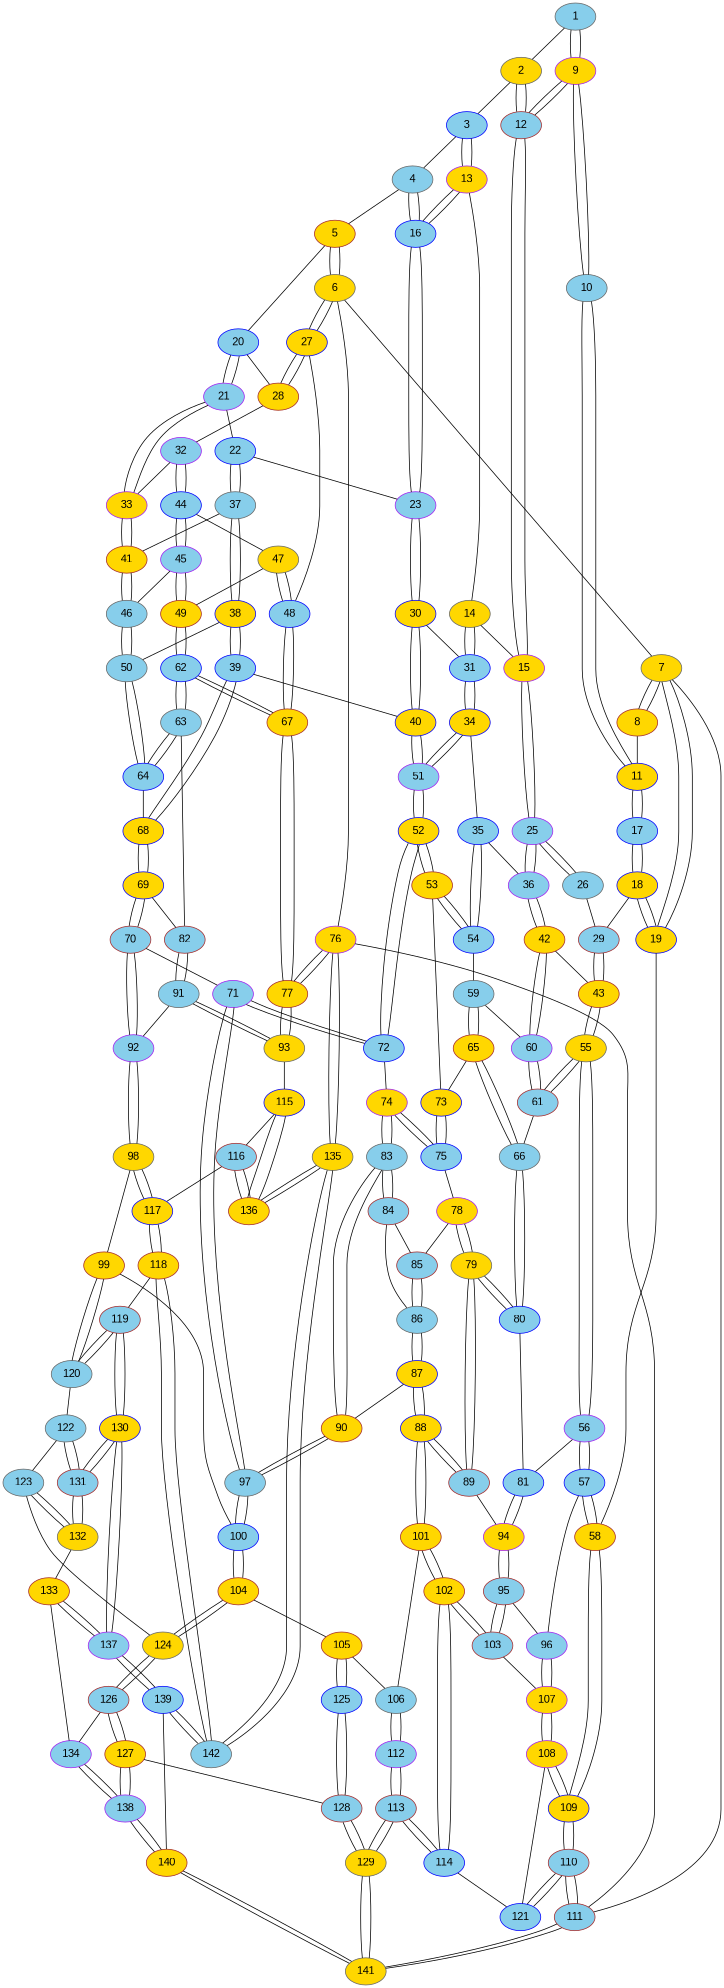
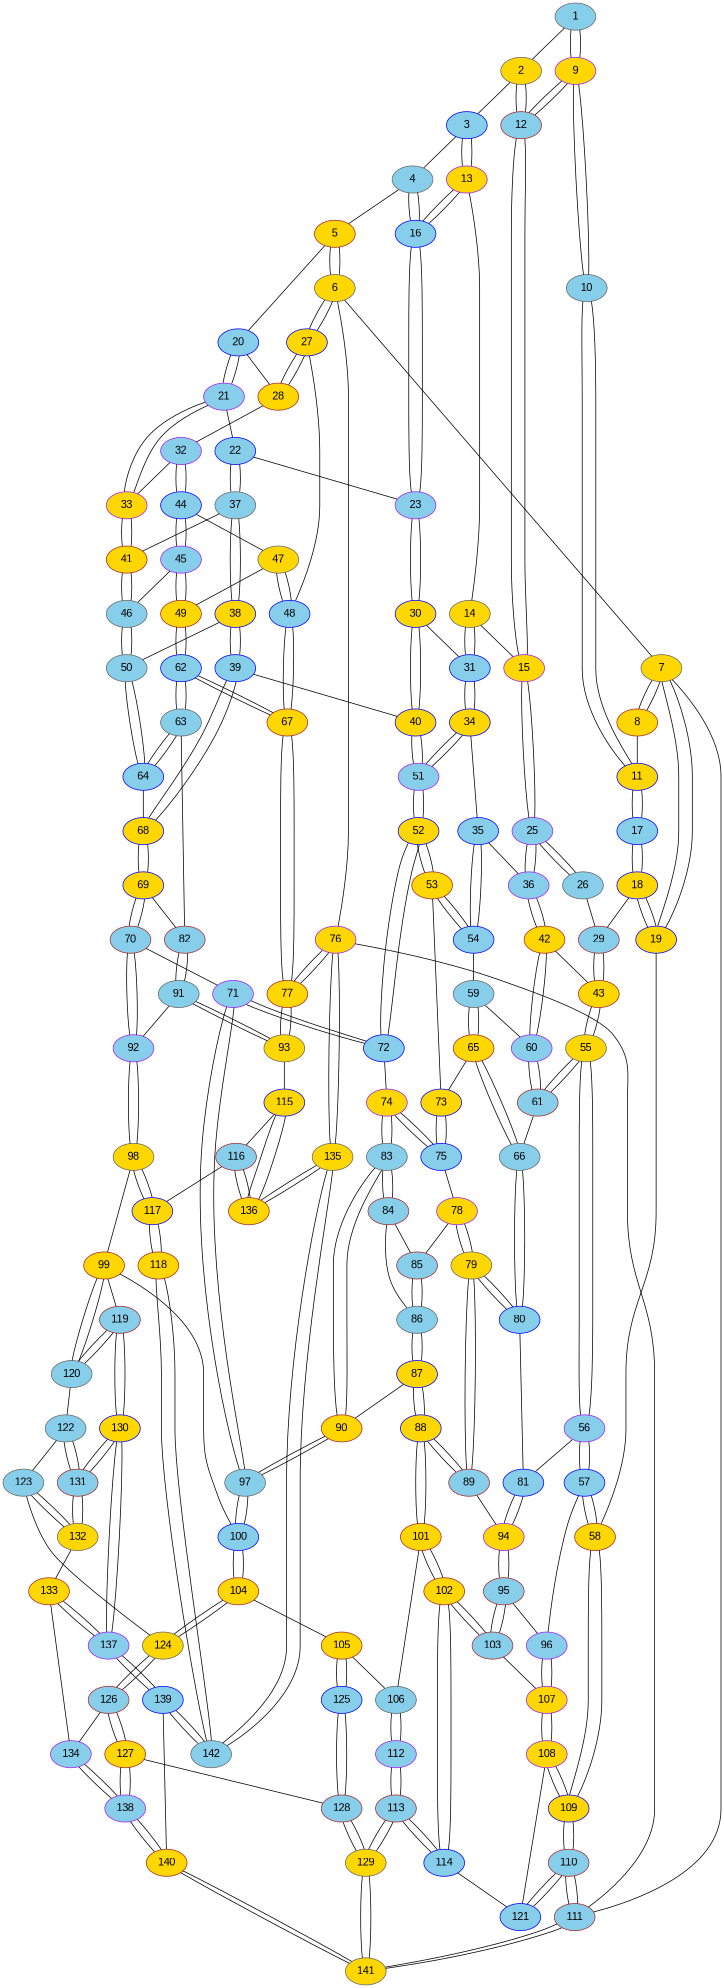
(139, 1293) -> (112, 1293)
